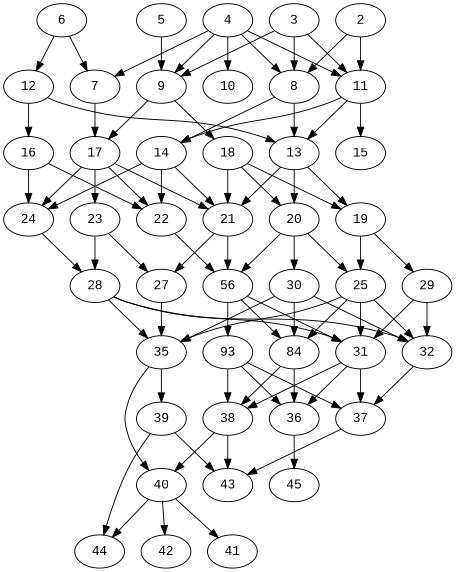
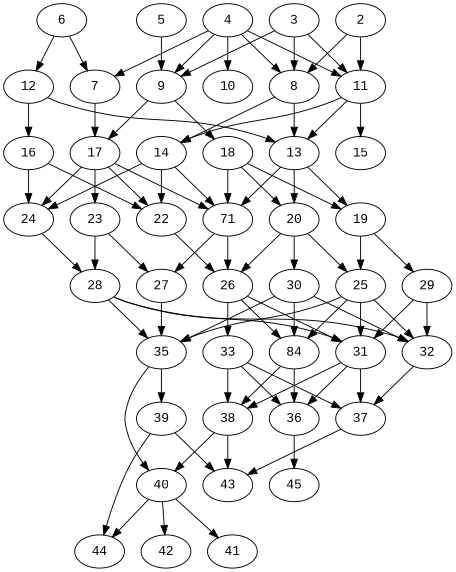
(228, 219) -> (228, 219)
(228, 286) -> (228, 286)
(228, 352) -> (228, 352)
